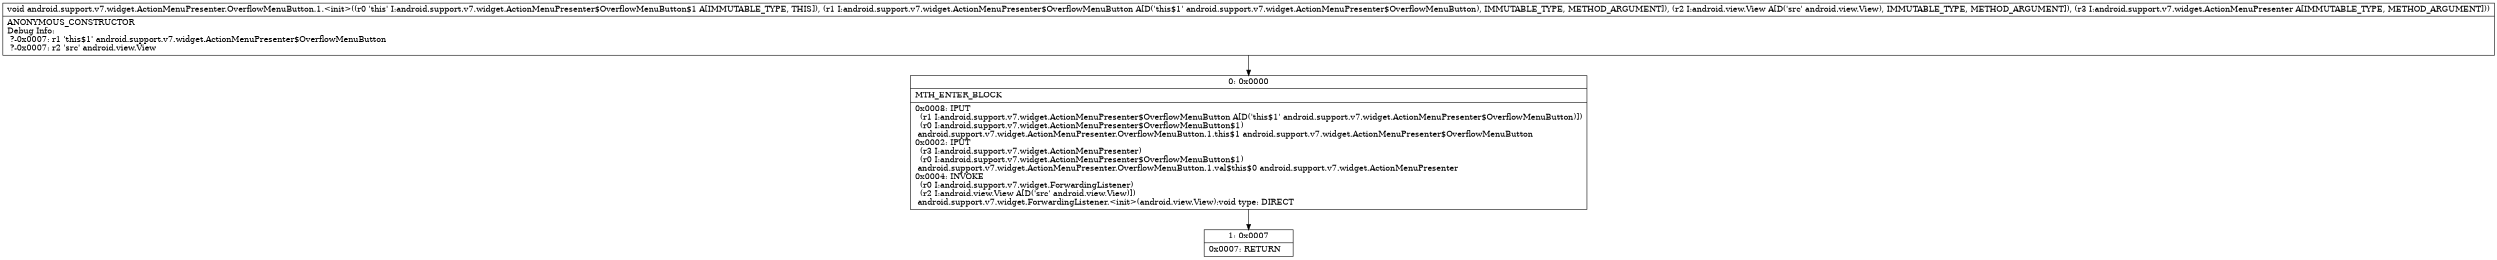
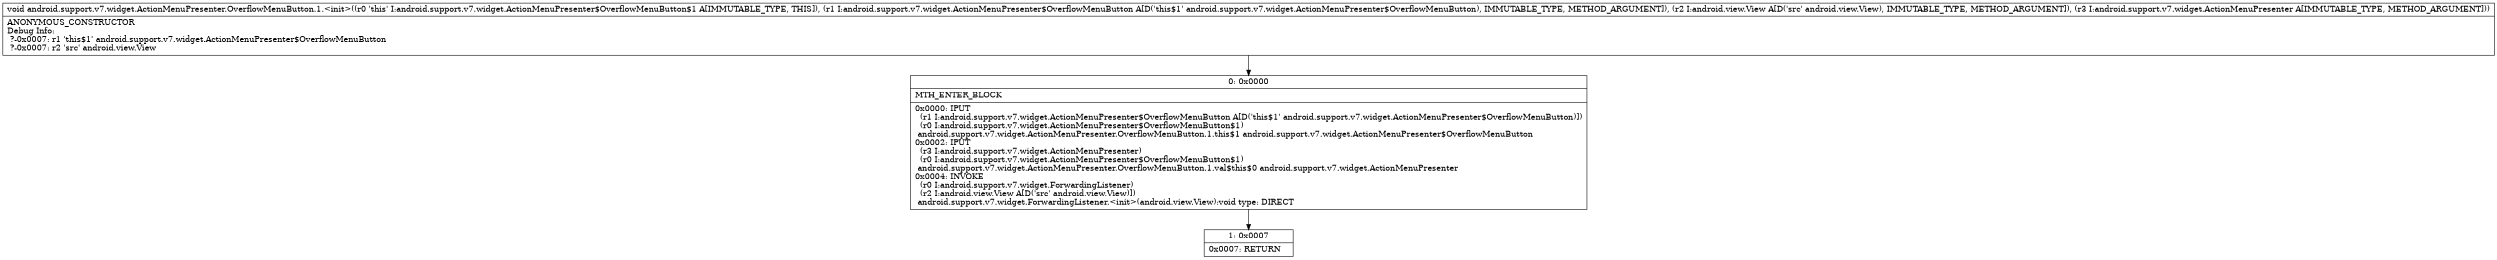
(945, 109) -> (945, 109)
